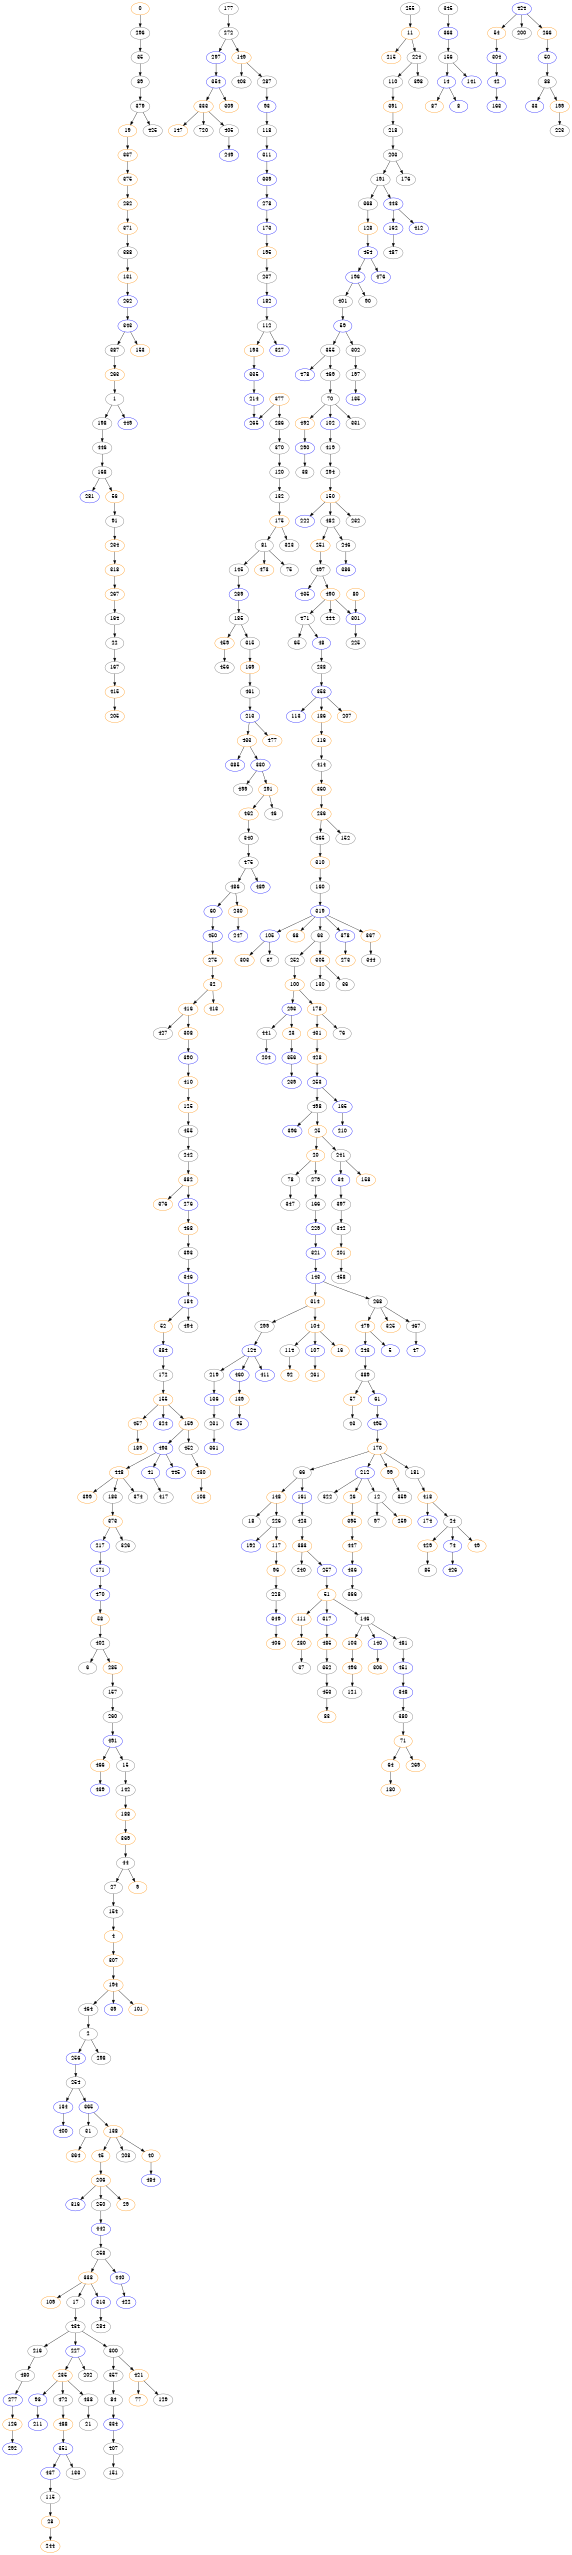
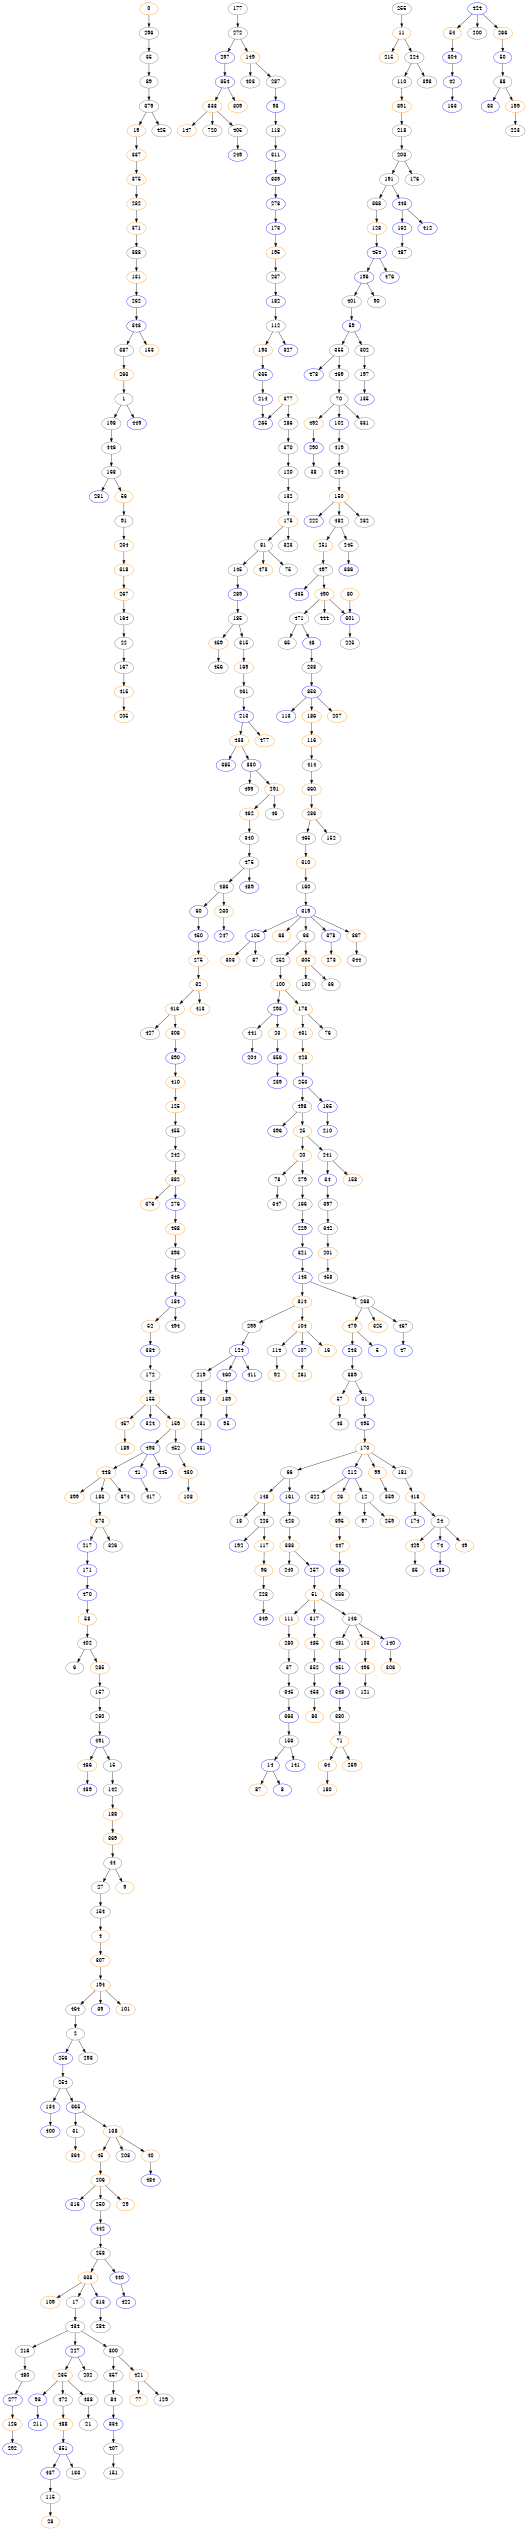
(346, 546) -> (349, 546)
(276, 1644) -> none
none -> (289, 1679)
(50, 2546) -> none
